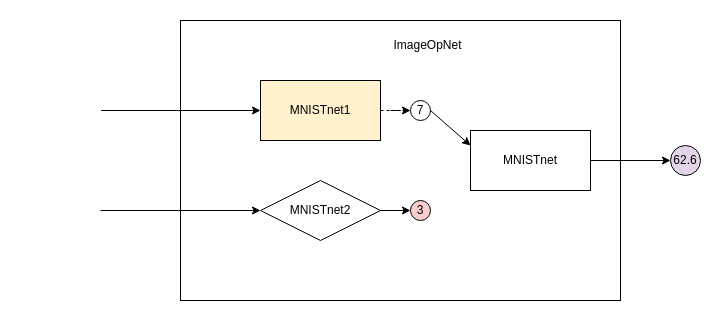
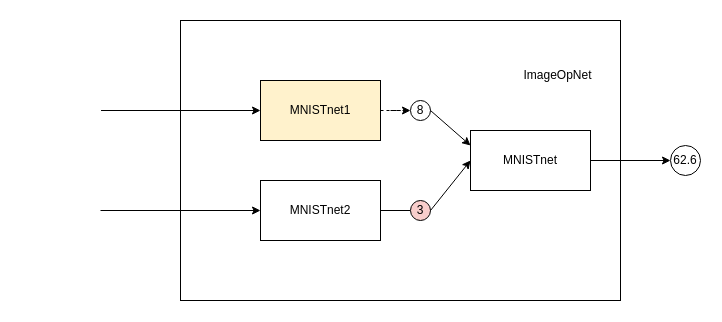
(428, 46) -> (558, 76)
(421, 111) -> (421, 111)
(686, 161) -> (686, 161)
none -> (448, 188)
(321, 211) -> (321, 211)
(402, 211) -> (405, 211)
